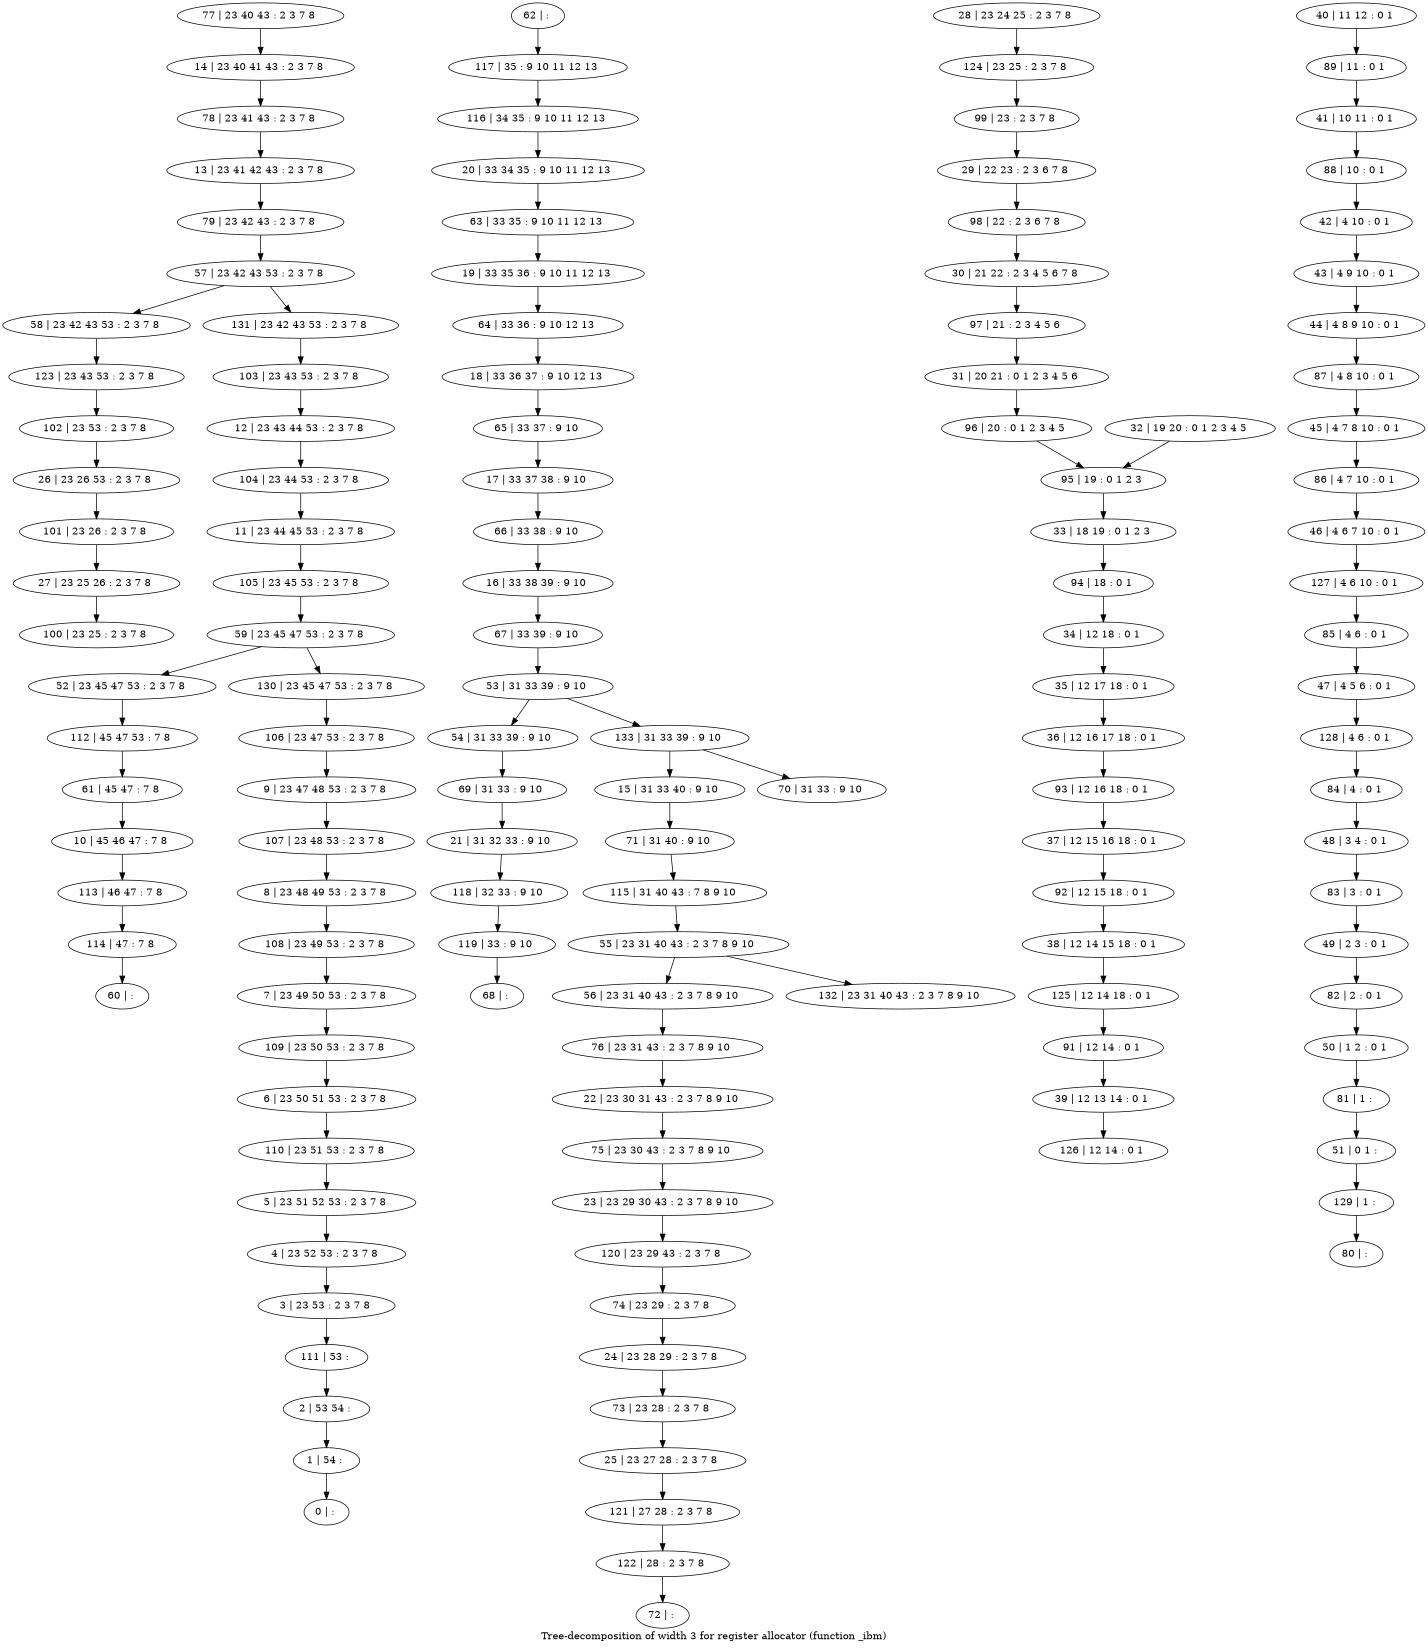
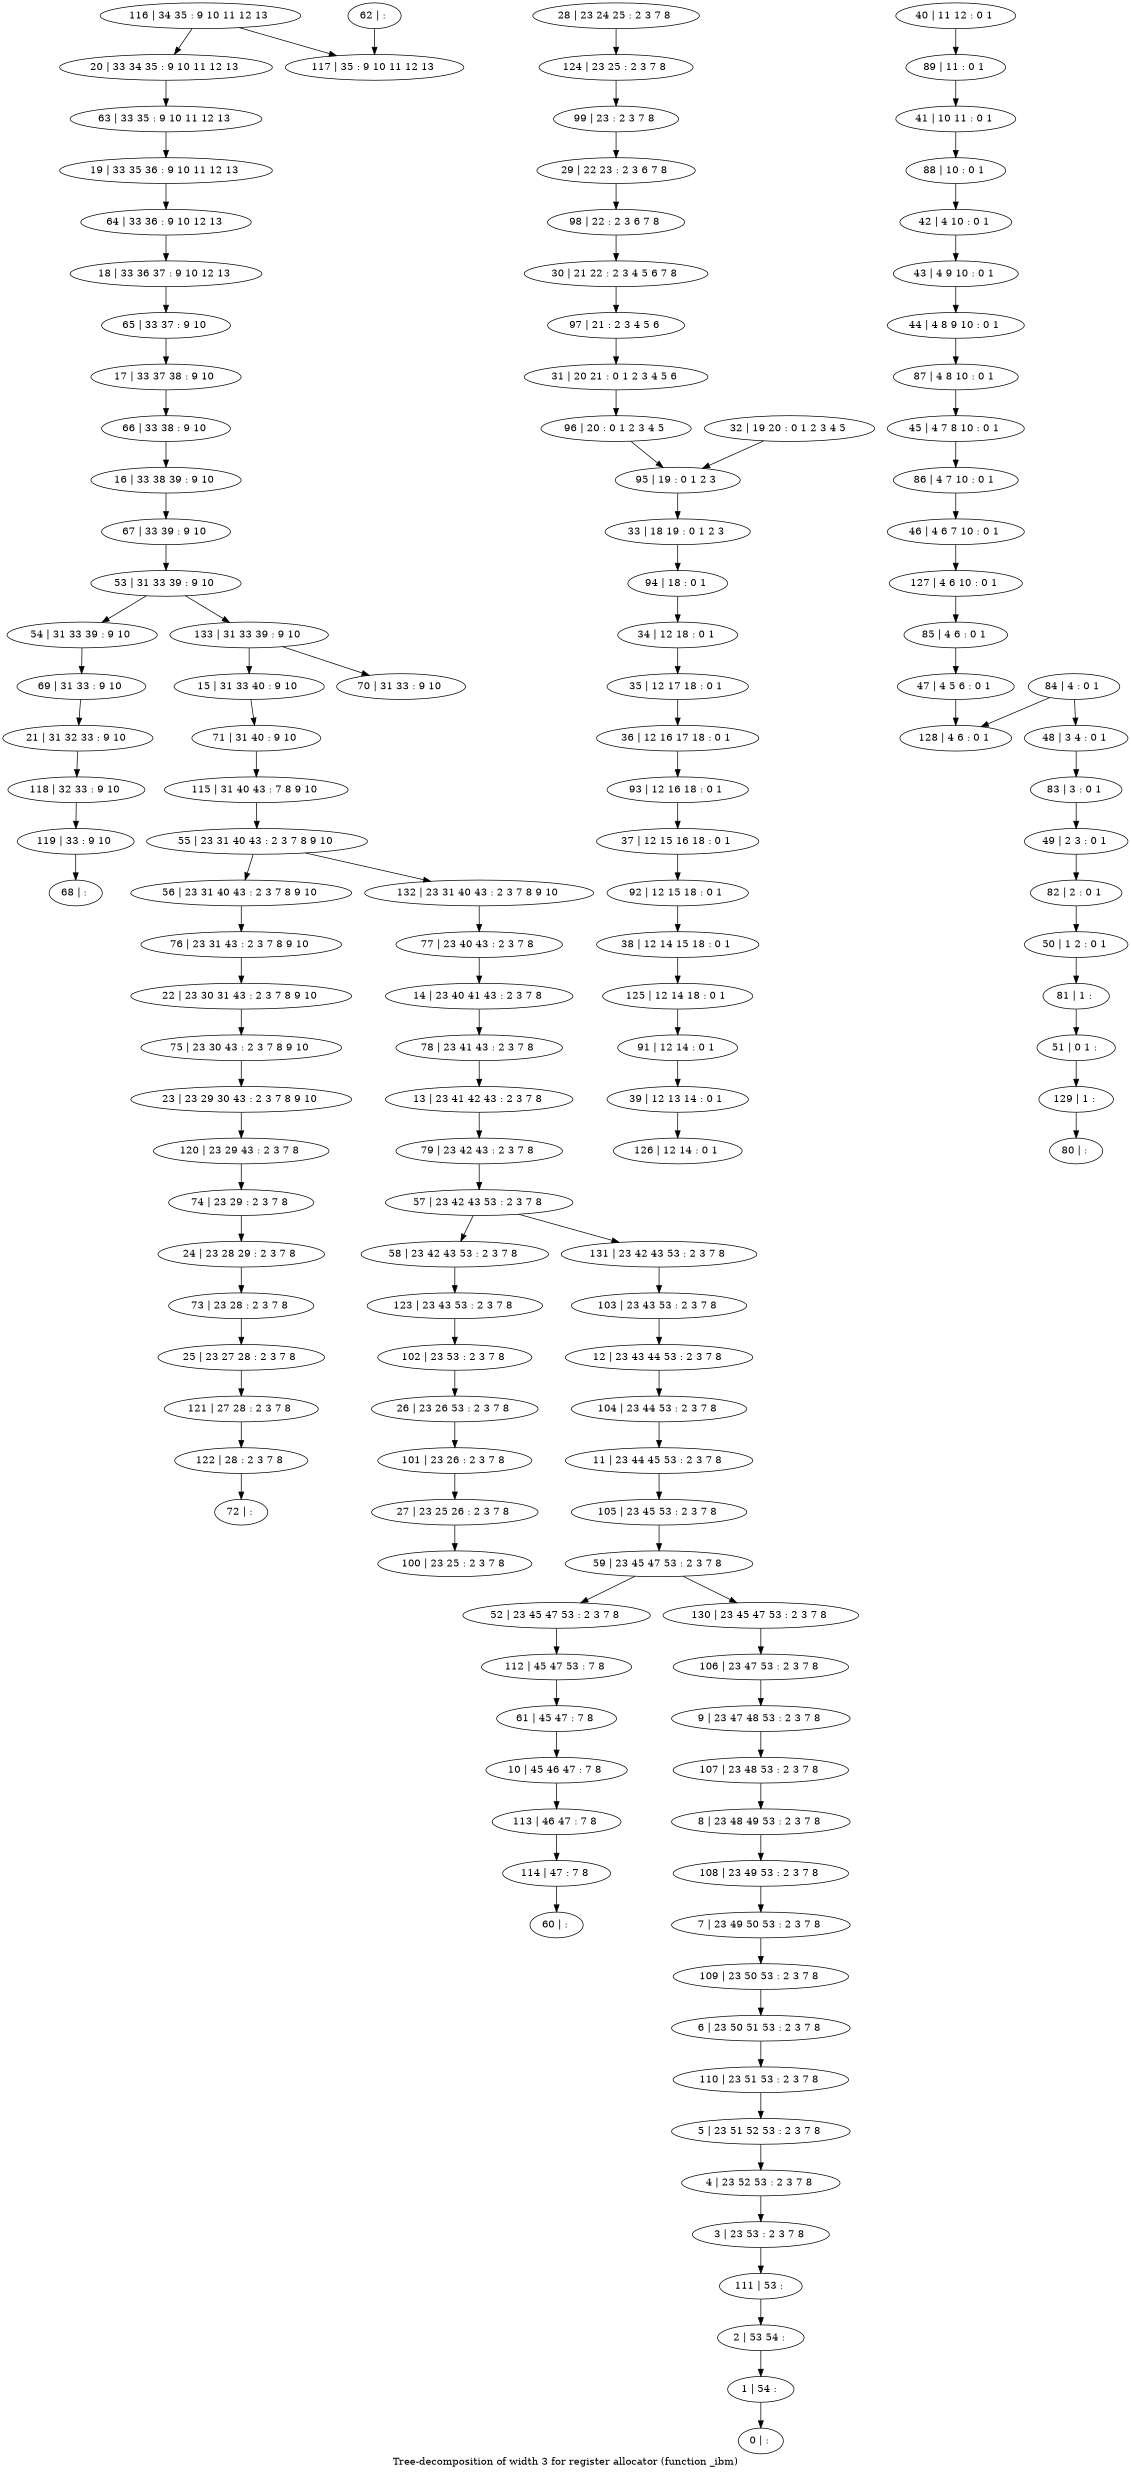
(538, 90) -> (284, 41)
(1356, 760) -> (1019, 711)
none -> (479, 915)
